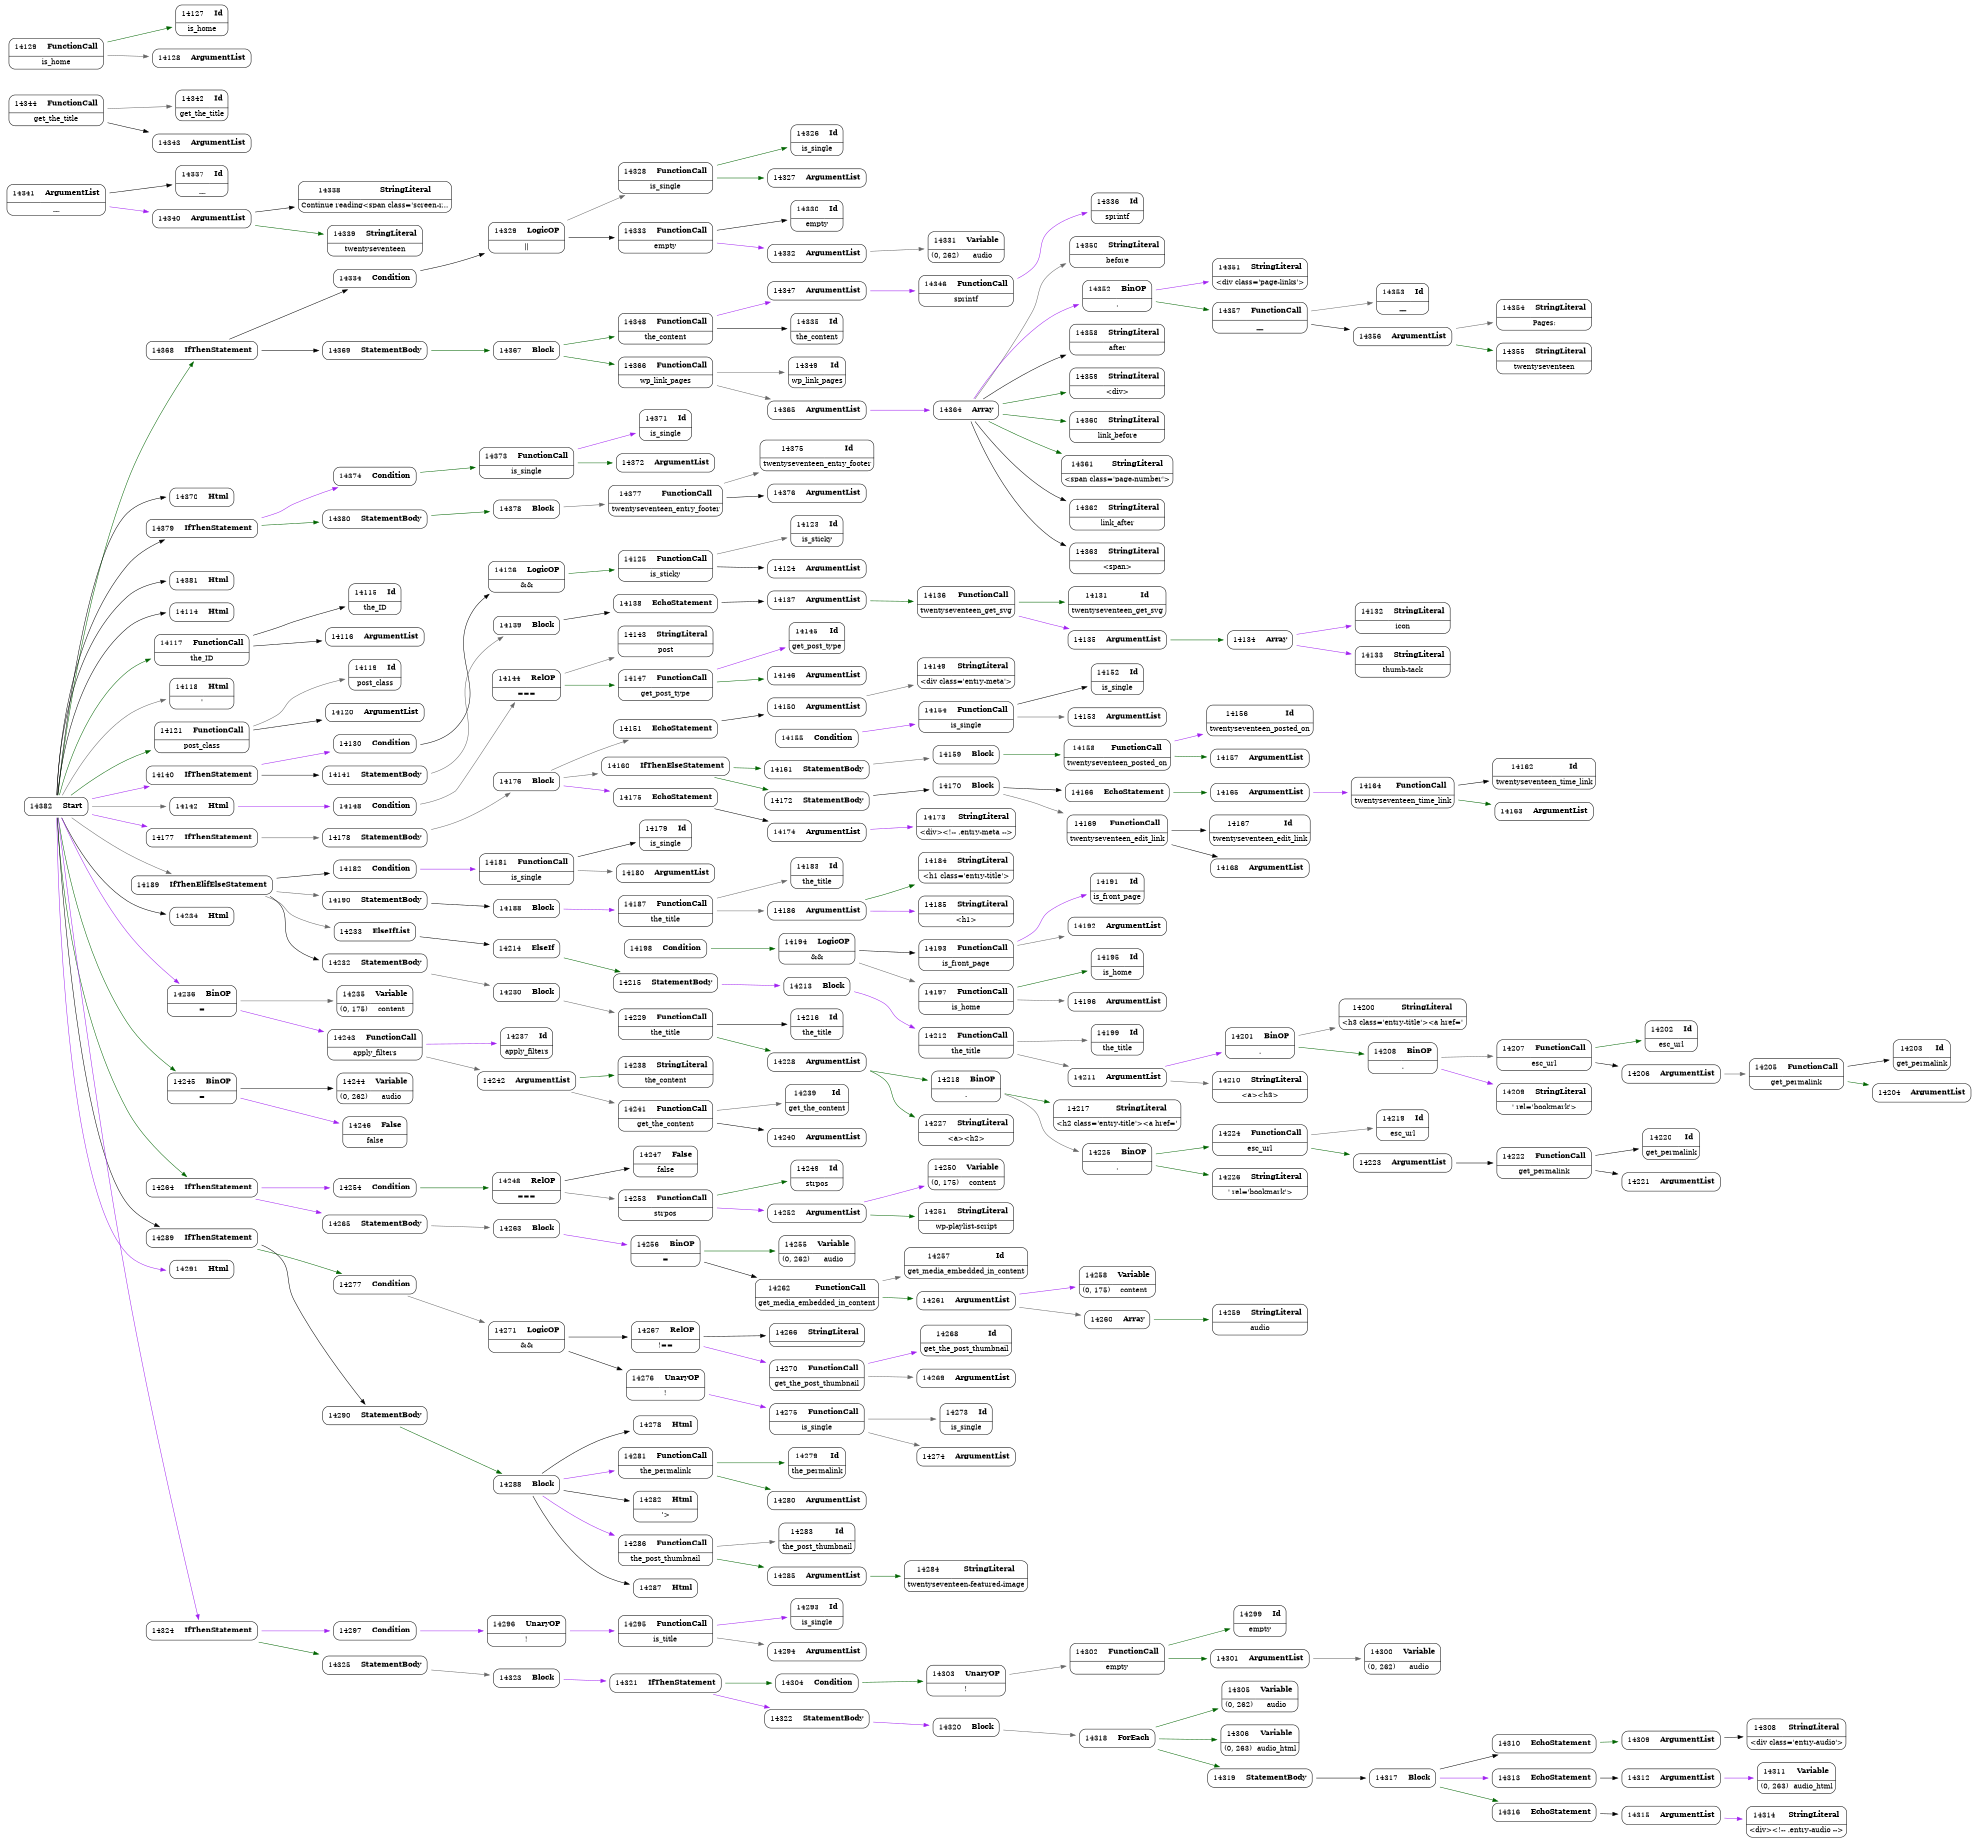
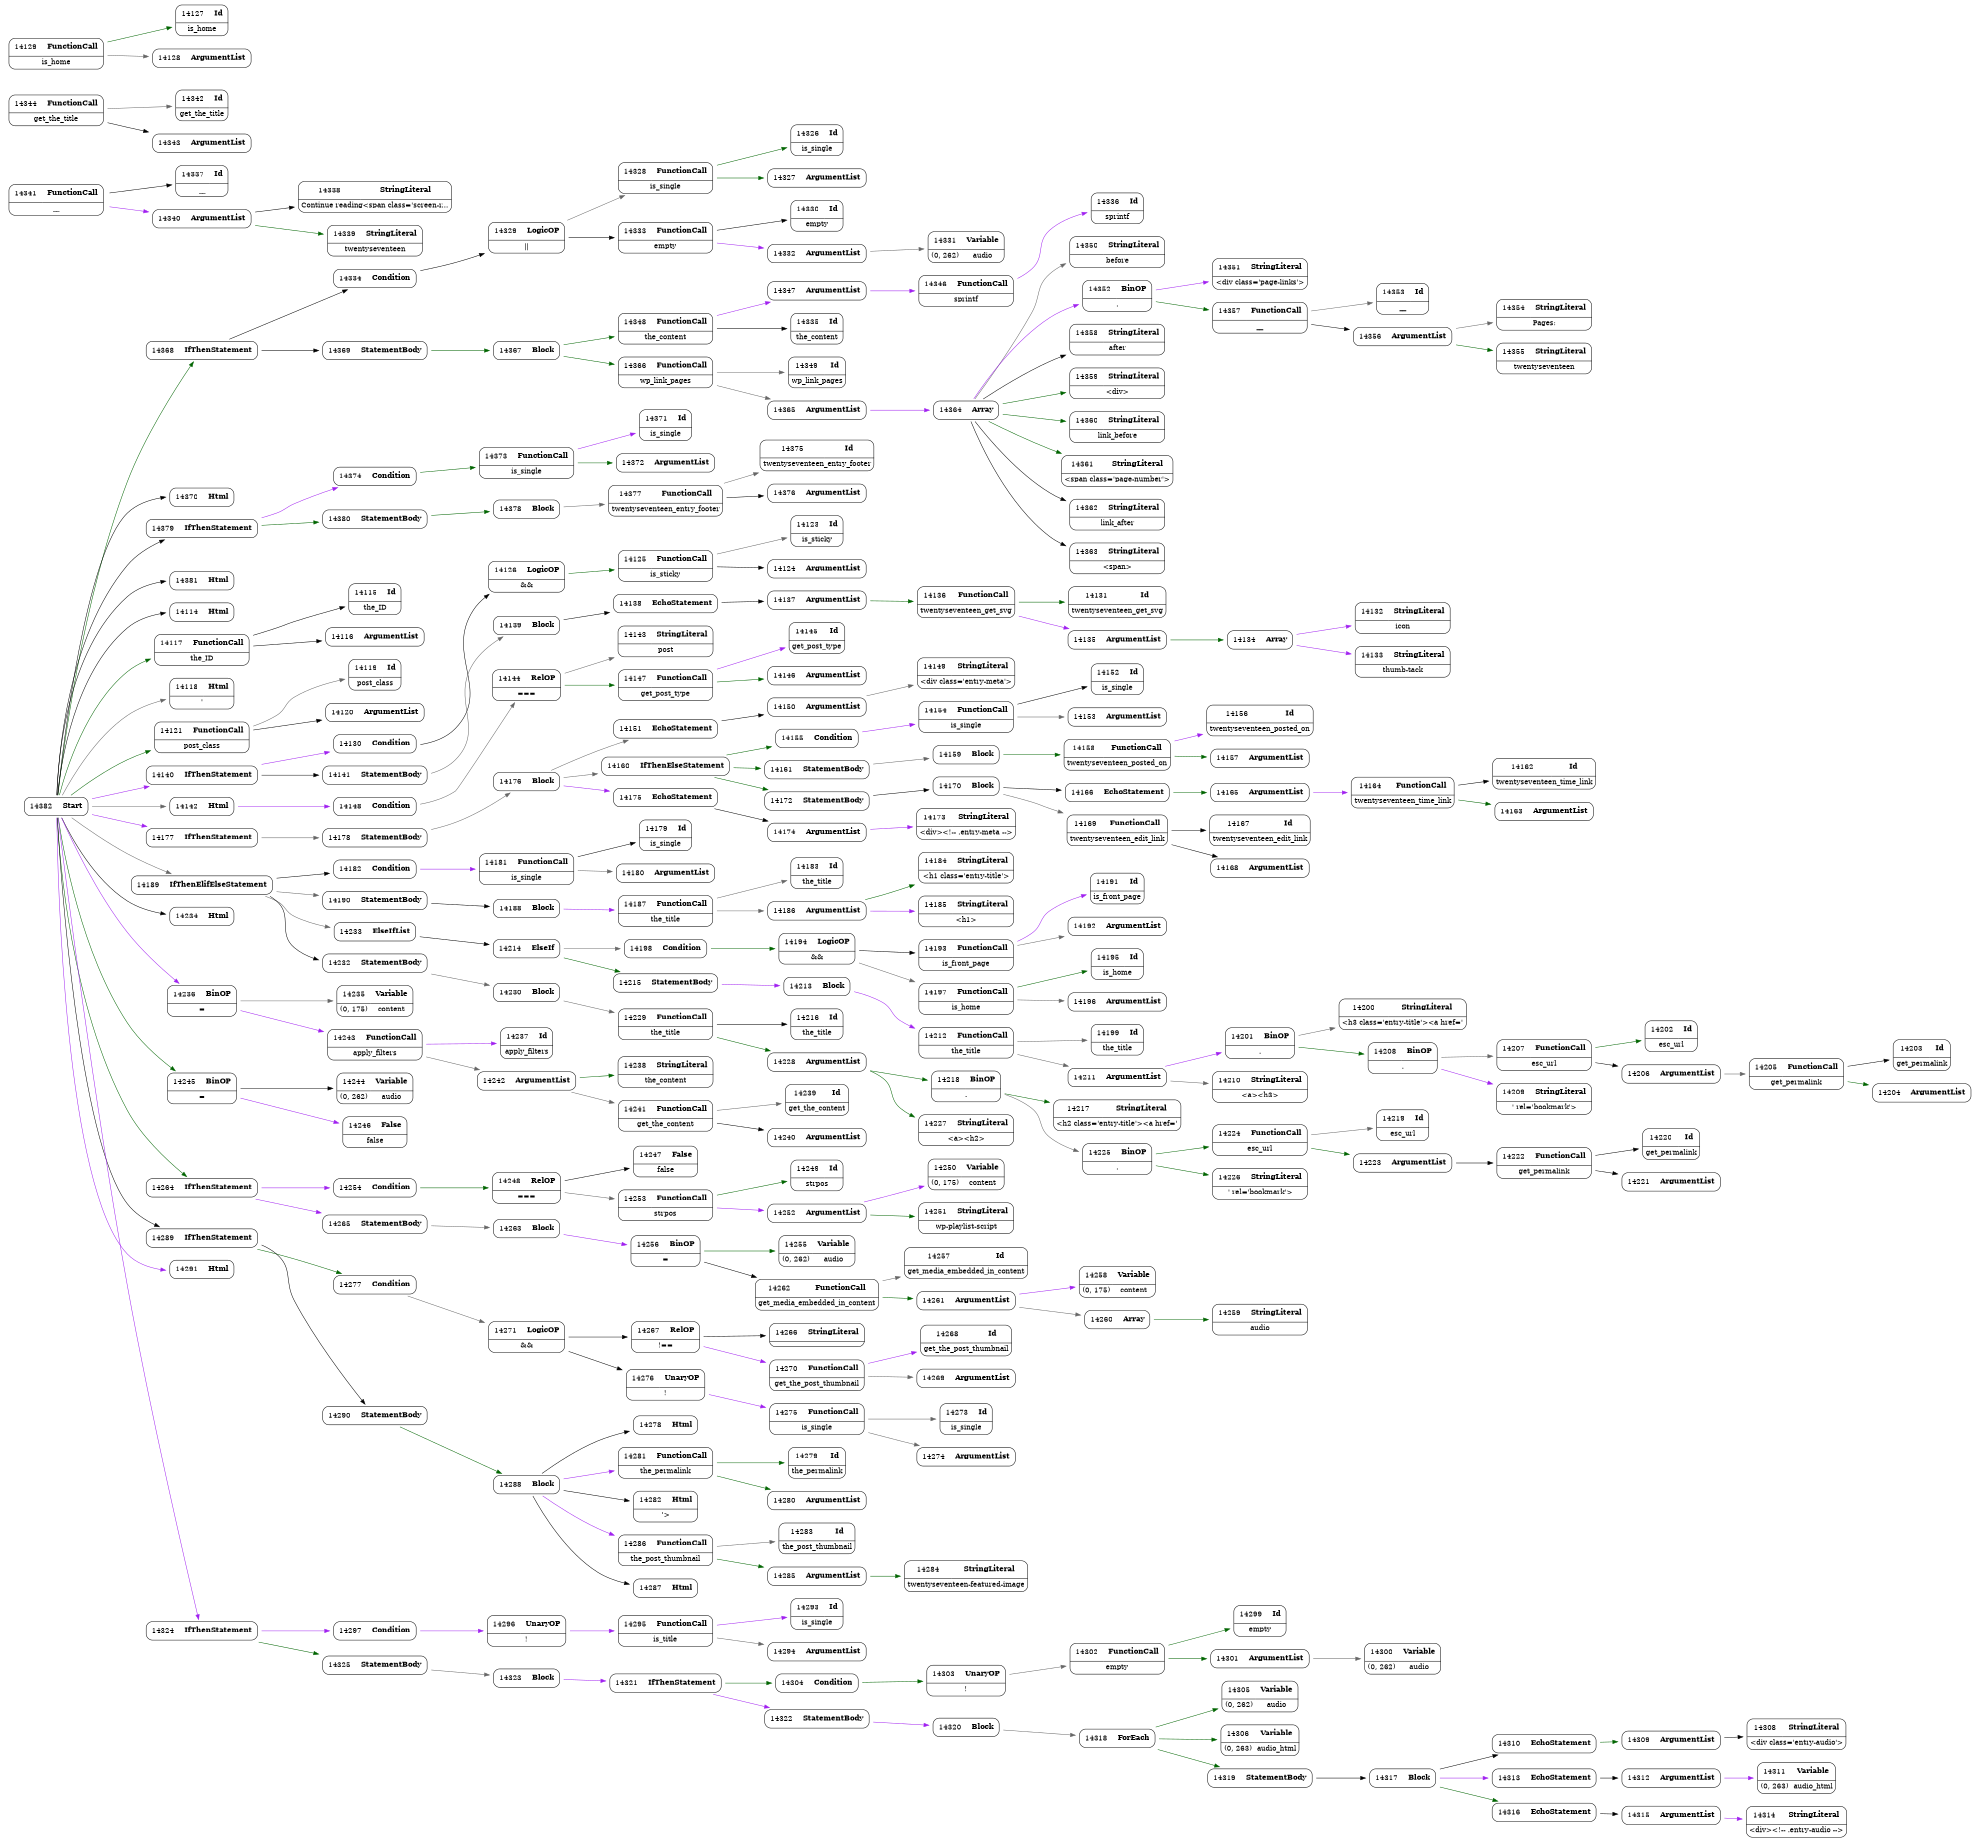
(73, 193) -> (73, 193)
none -> (747, 751)
none -> (590, 949)
